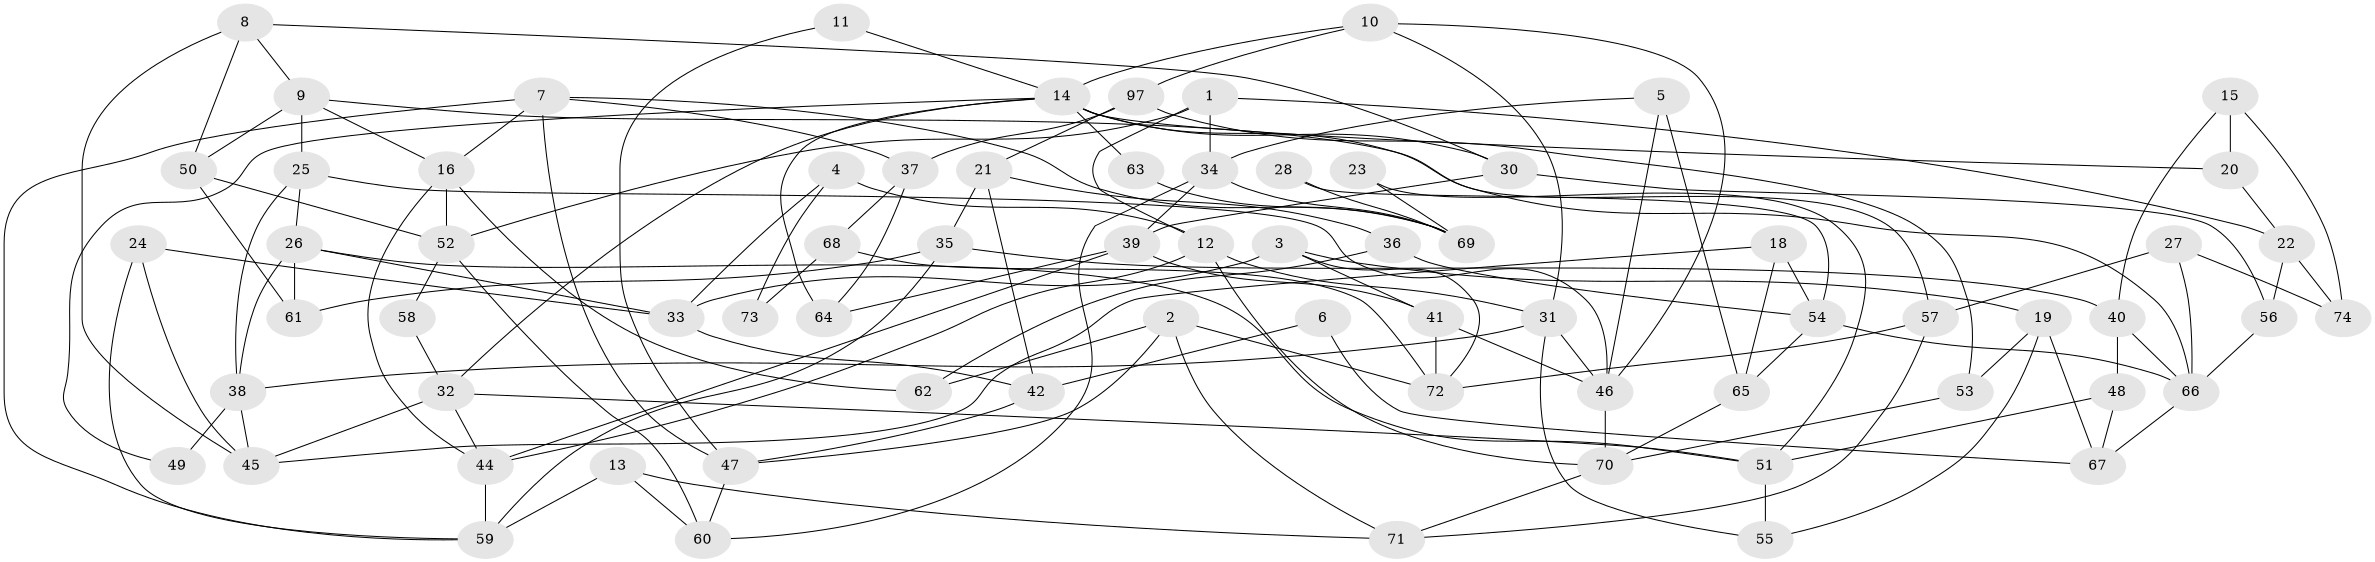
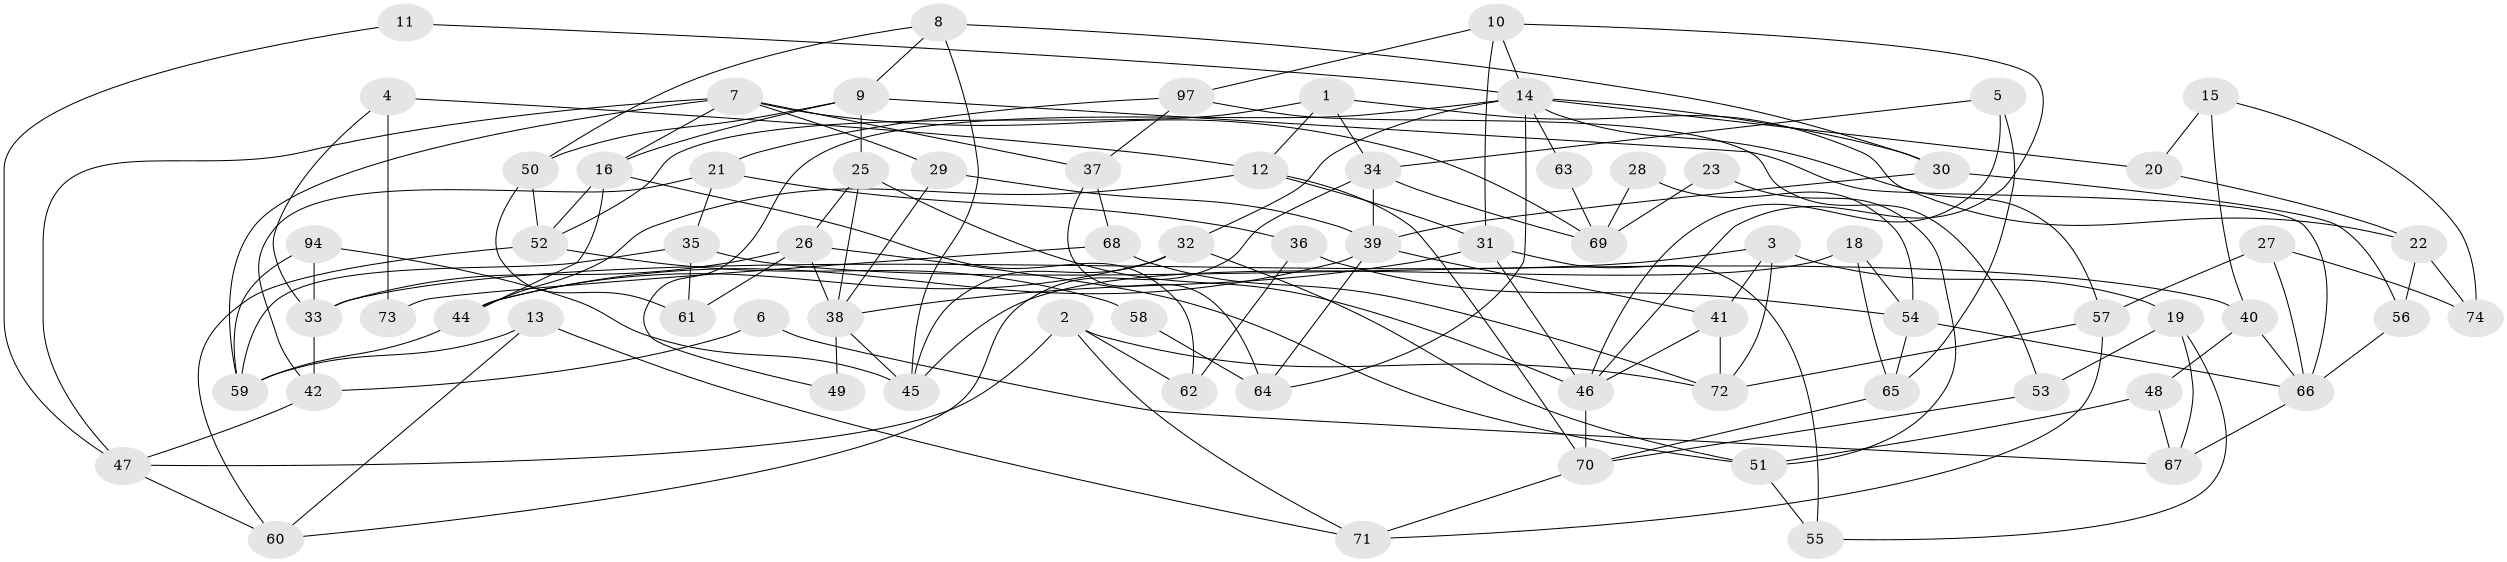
none -> (939, 170)
(139, 244) -> (314, 244)
(427, 355) -> (1187, 347)
